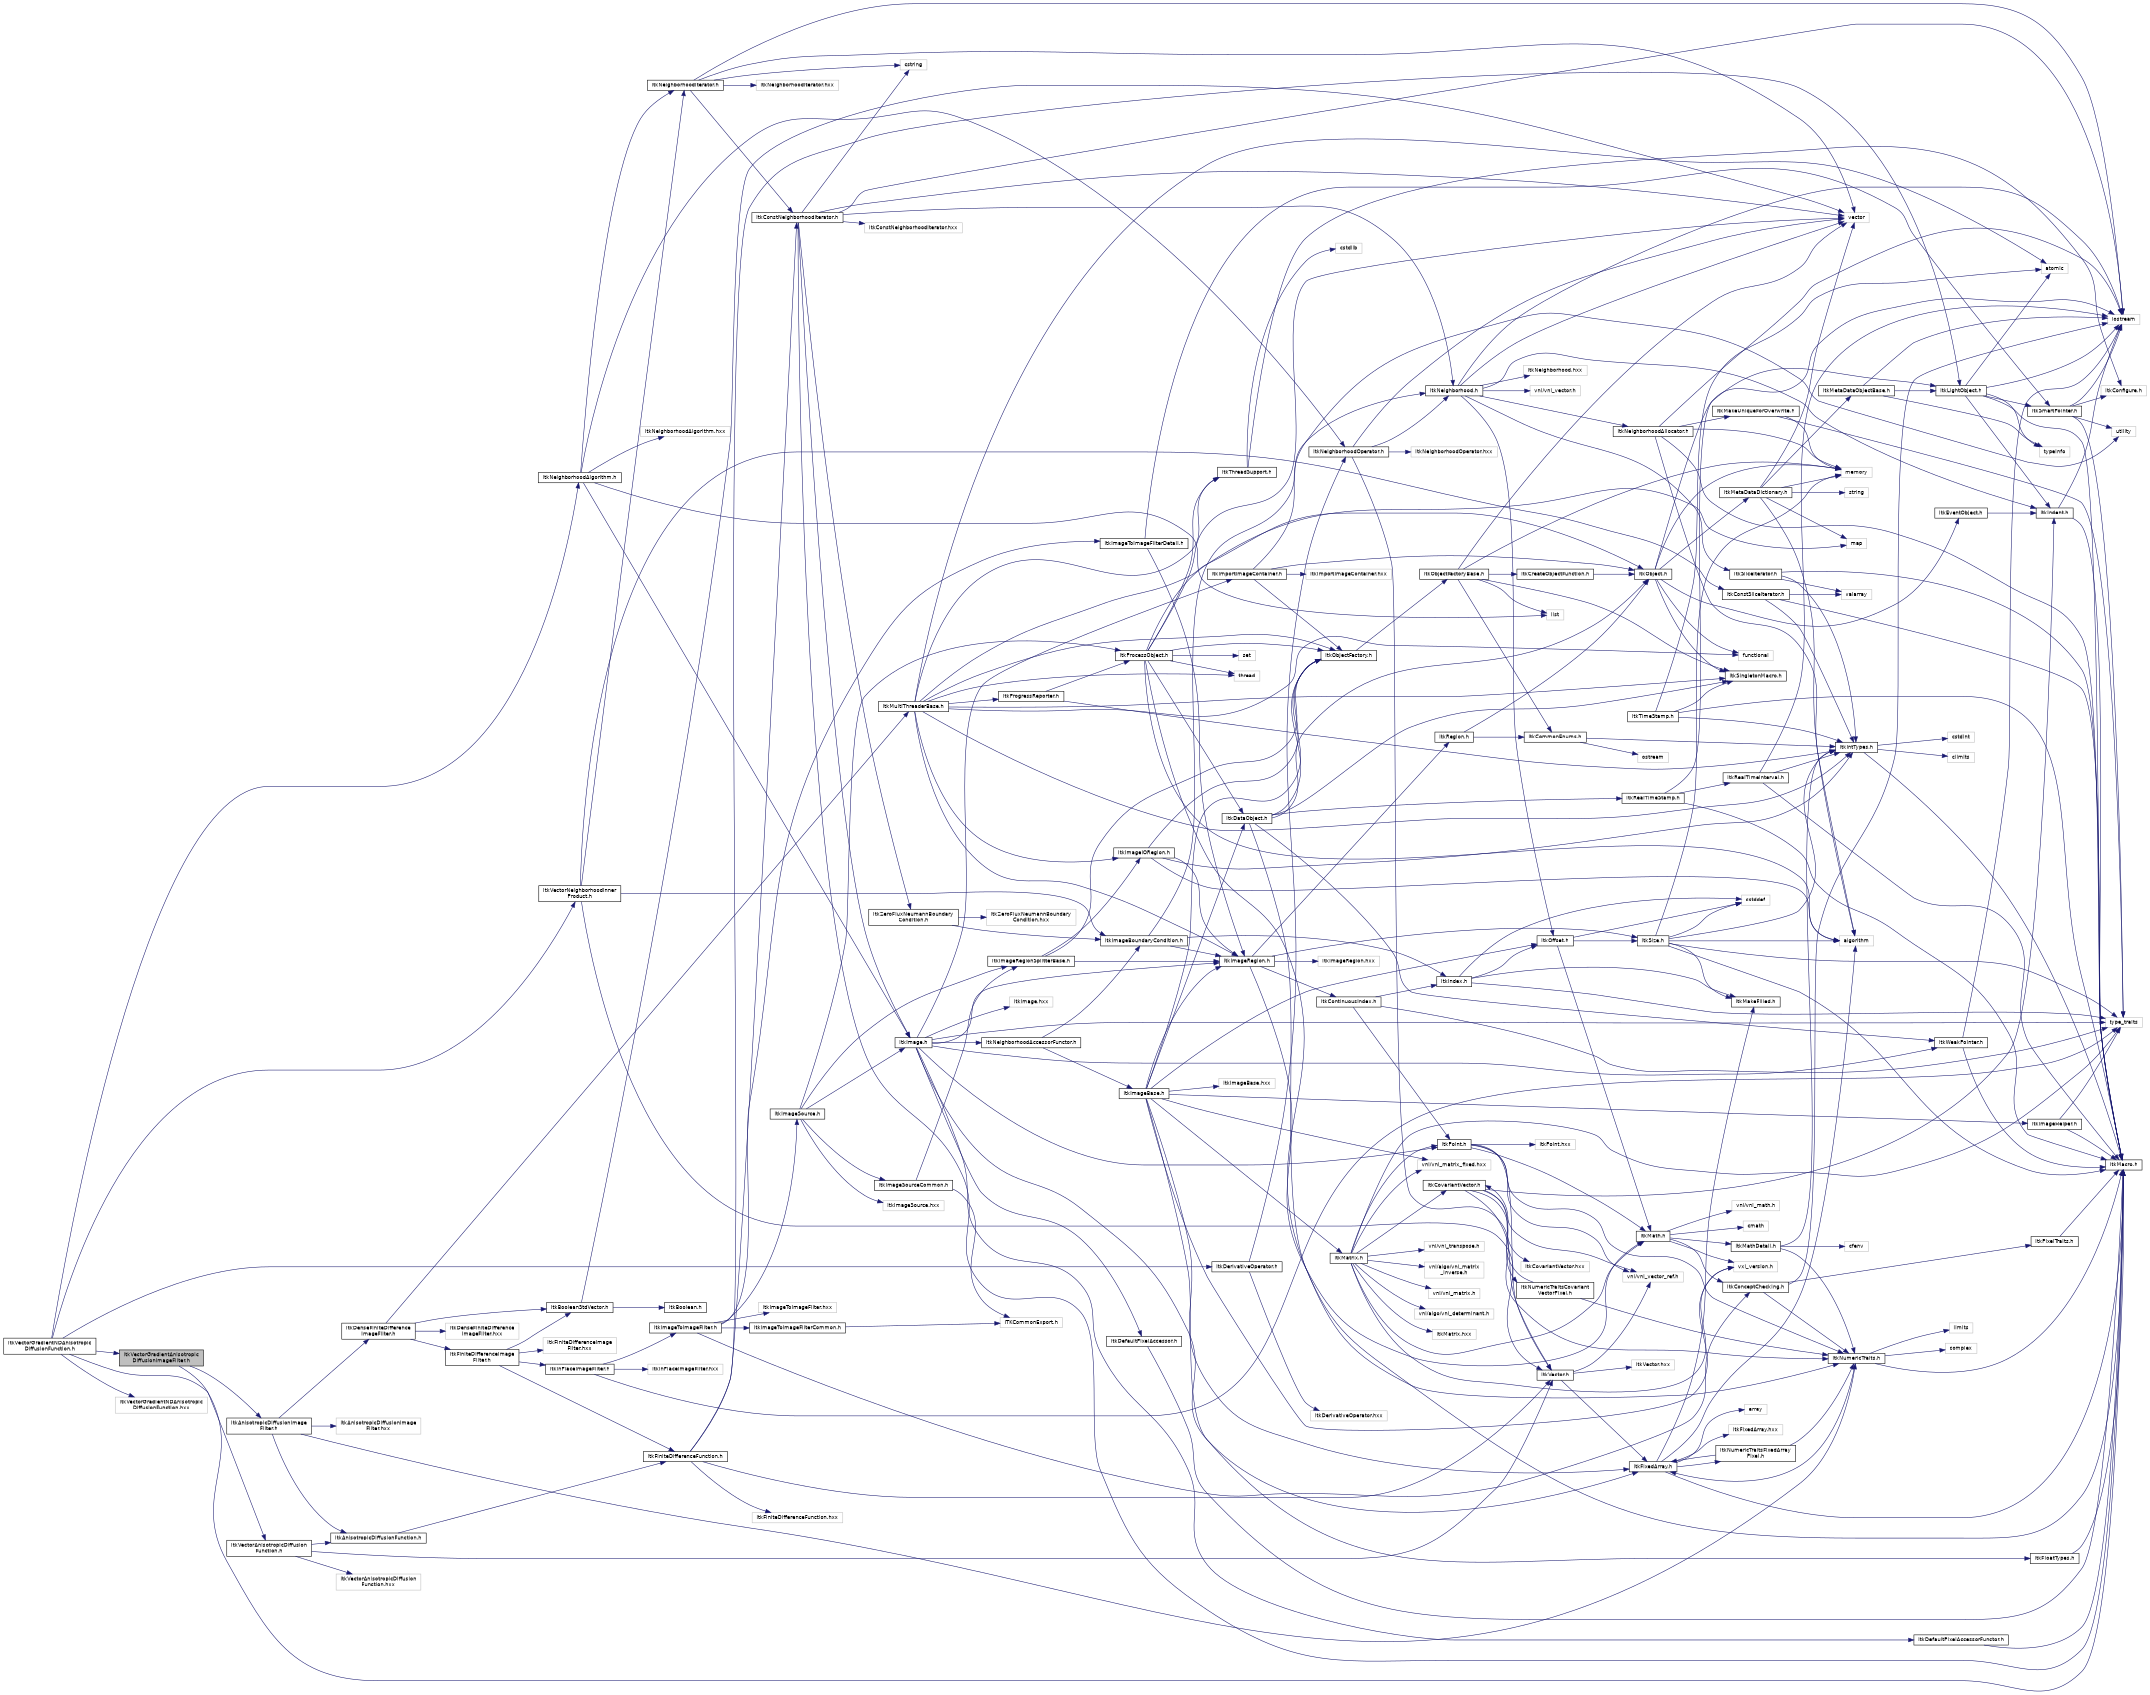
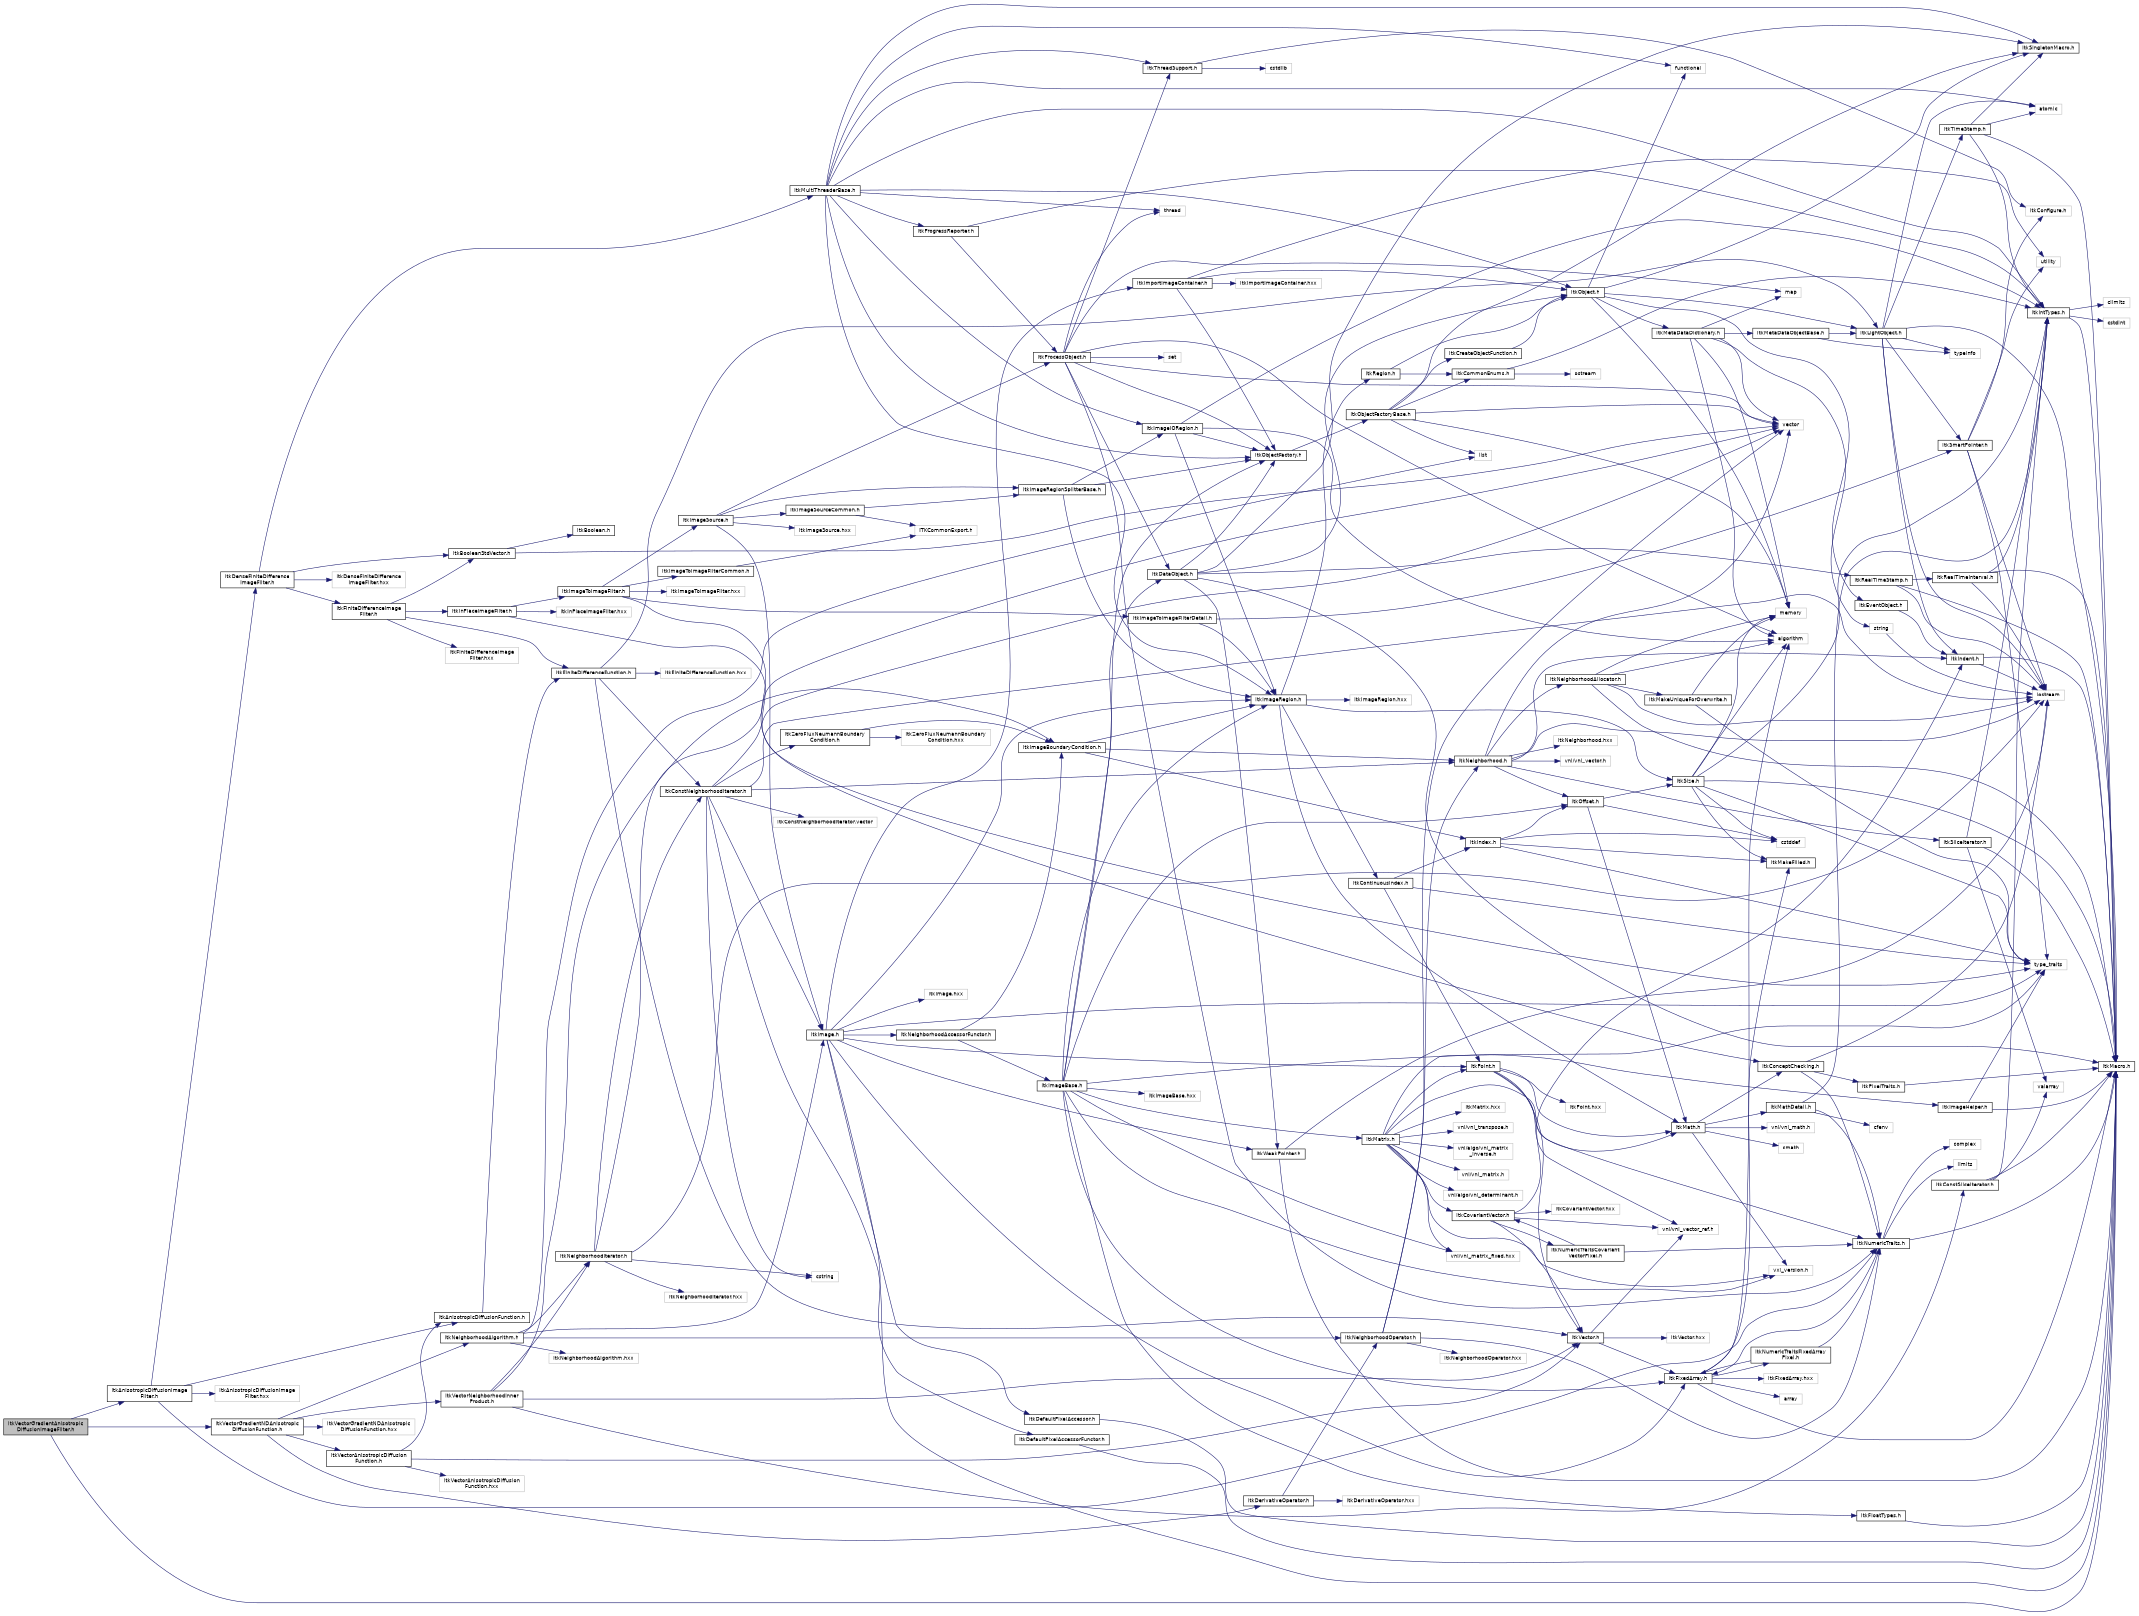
(914, 228) -> (825, 822)
none -> (1922, 234)
(1974, 325) -> (1951, 677)
(105, 1352) -> (147, 1427)
